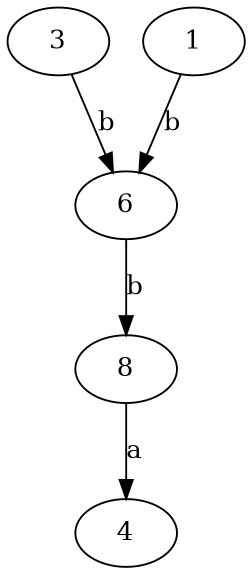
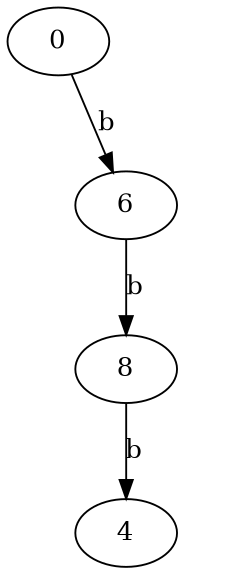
(58, 41) -> (58, 41)
(194, 41) -> none
(135, 451) -> (135, 451)
